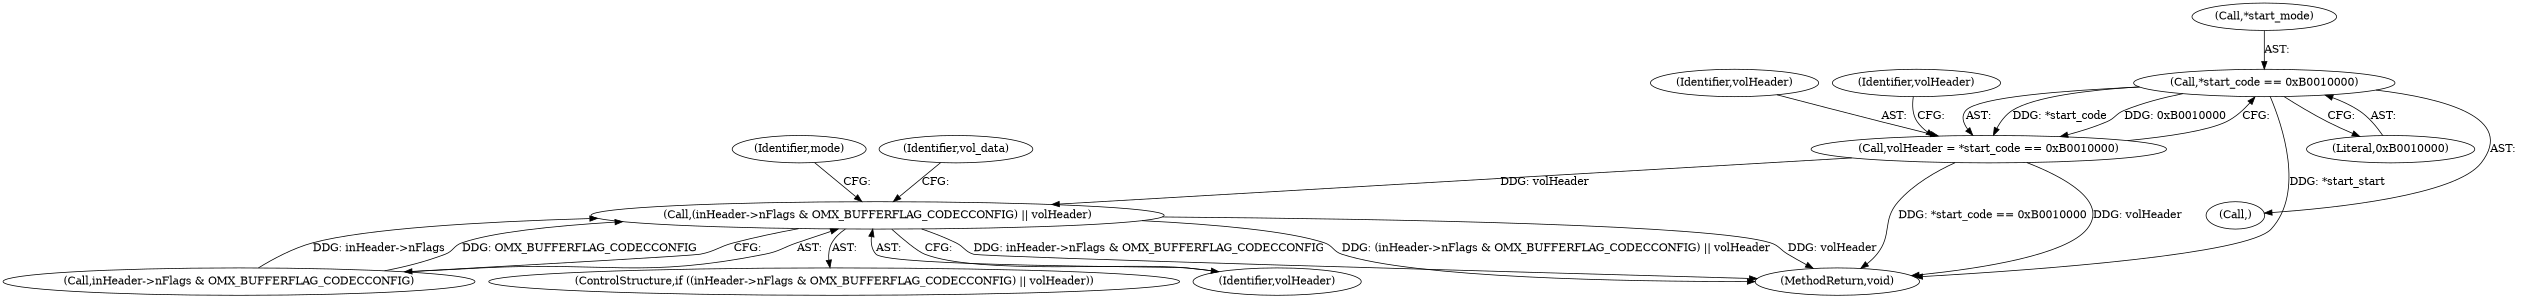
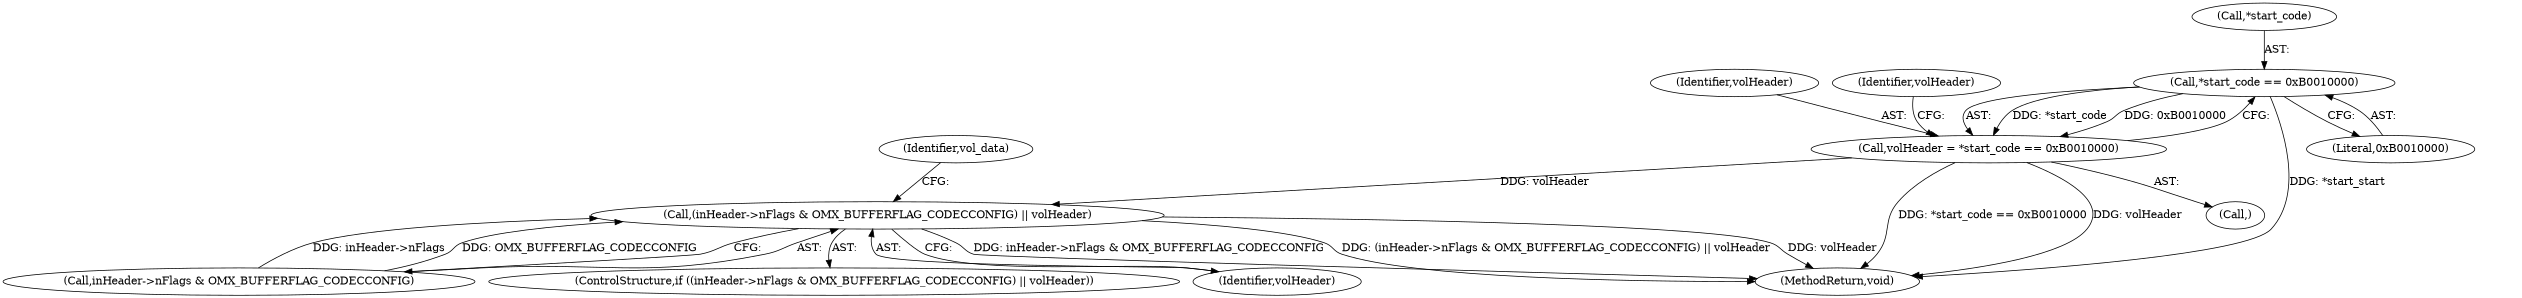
(2264, 17) -> (2264, 17)
(799, 149) -> none
(2456, 180) -> (2129, 180)
